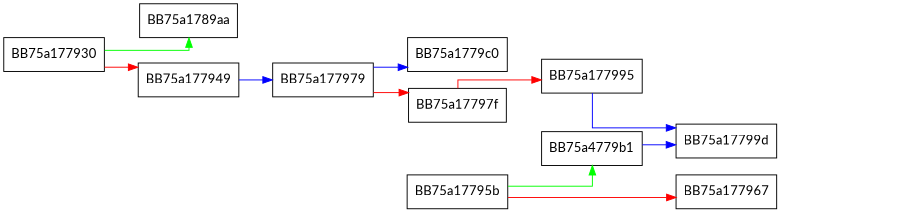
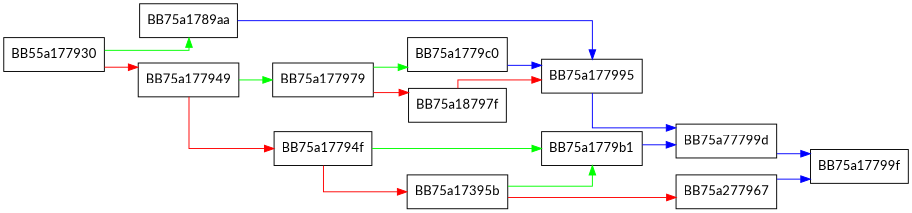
none -> (430, 21)
(54, 55) -> (54, 55)
none -> (520, 65)
(386, 67) -> (386, 67)
(251, 80) -> (251, 80)
(457, 105) -> (457, 105)
(726, 141) -> (726, 141)
none -> (323, 149)
(592, 149) -> (592, 149)
none -> (859, 166)
(457, 192) -> (457, 192)
(726, 192) -> (726, 192)
